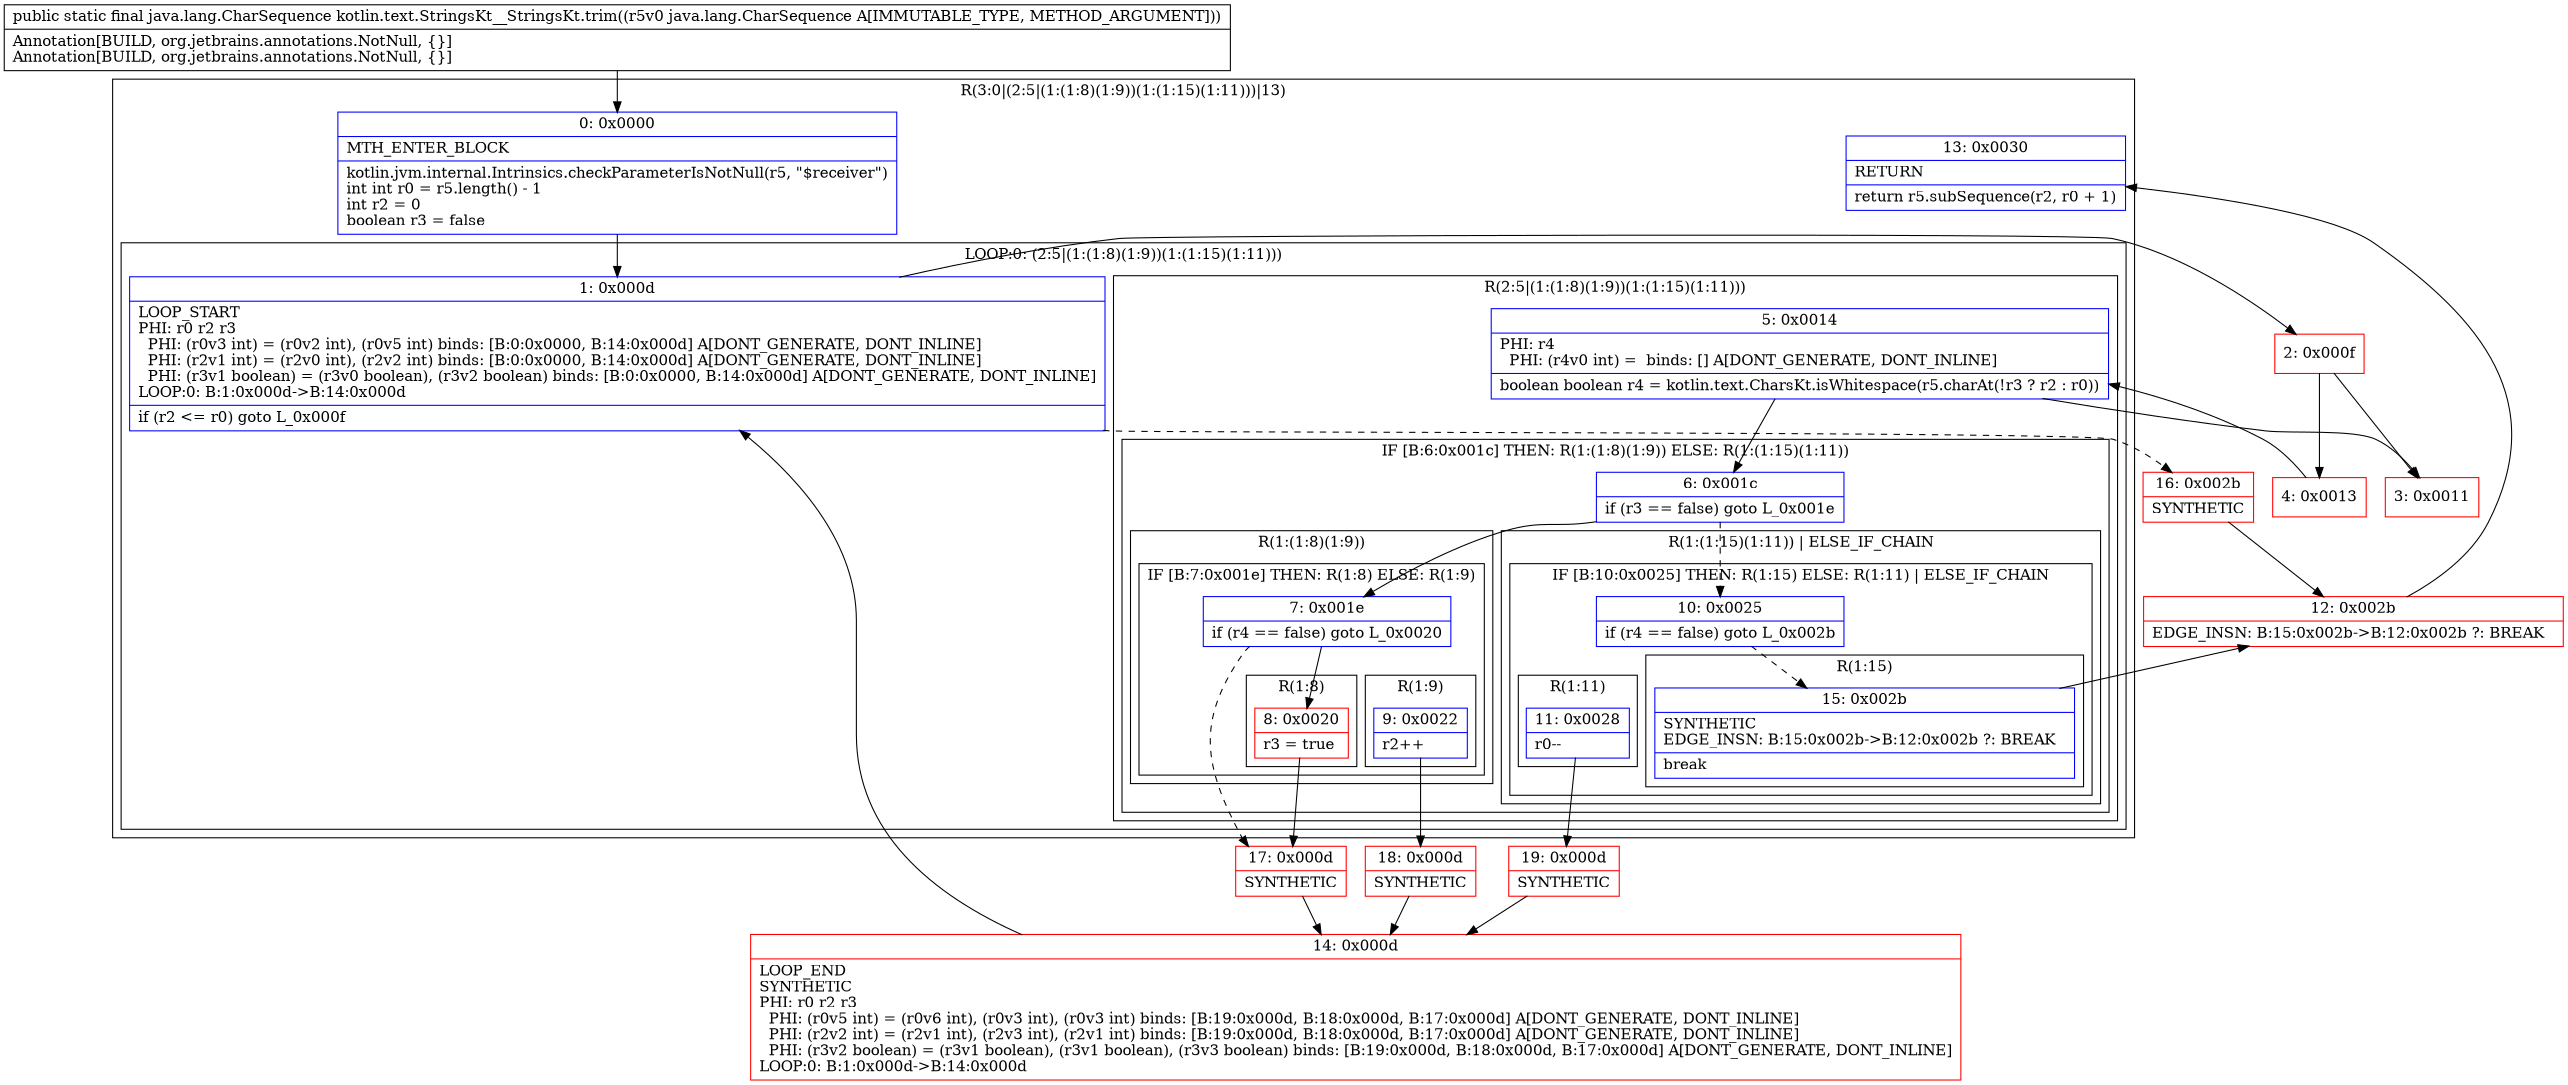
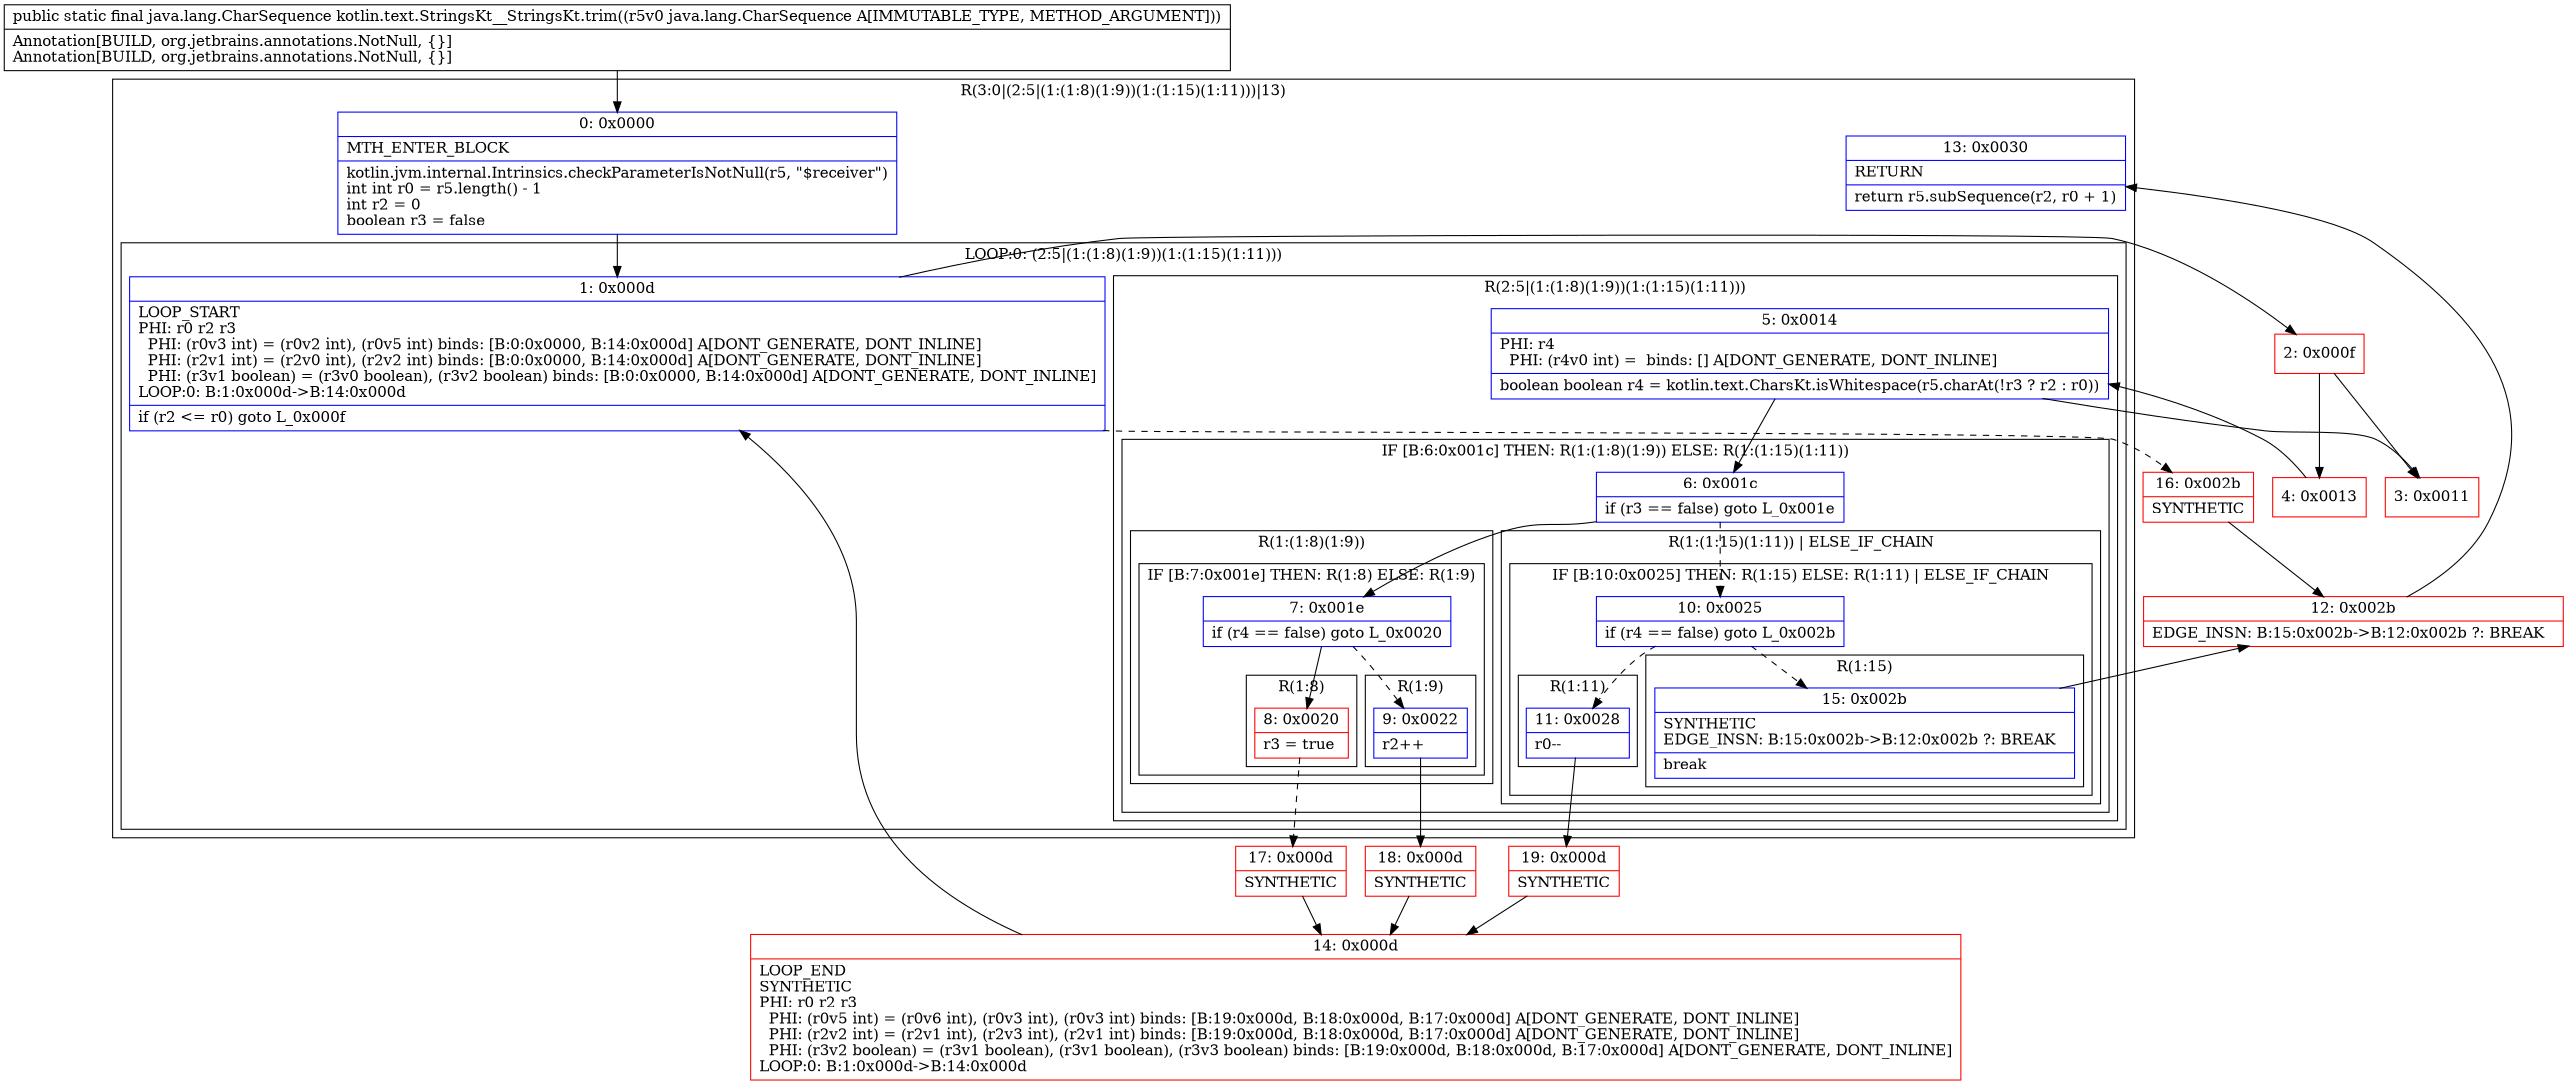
none -> (1626, 668)
(1211, 740) -> (1372, 668)
(1297, 797) -> (1297, 797)
